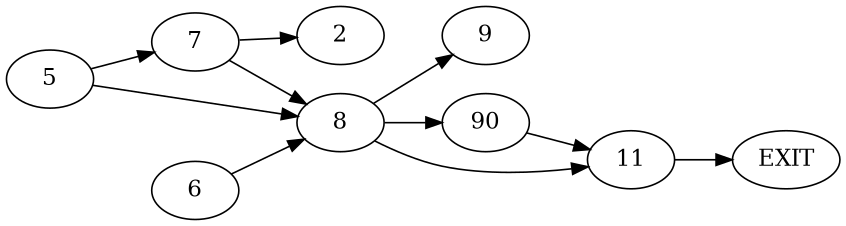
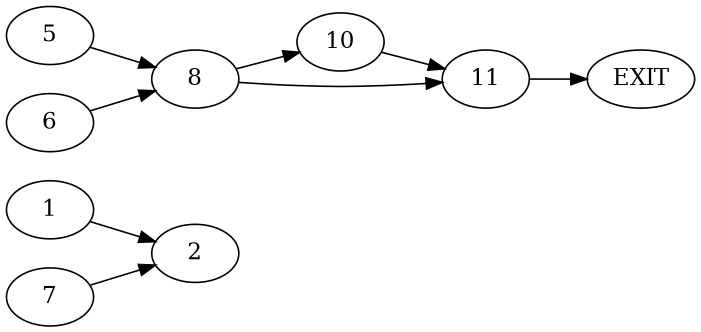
(486, 36) -> none
(115, 63) -> none
(261, 78) -> none
(486, 123) -> (341, 42)
none -> (50, 210)
